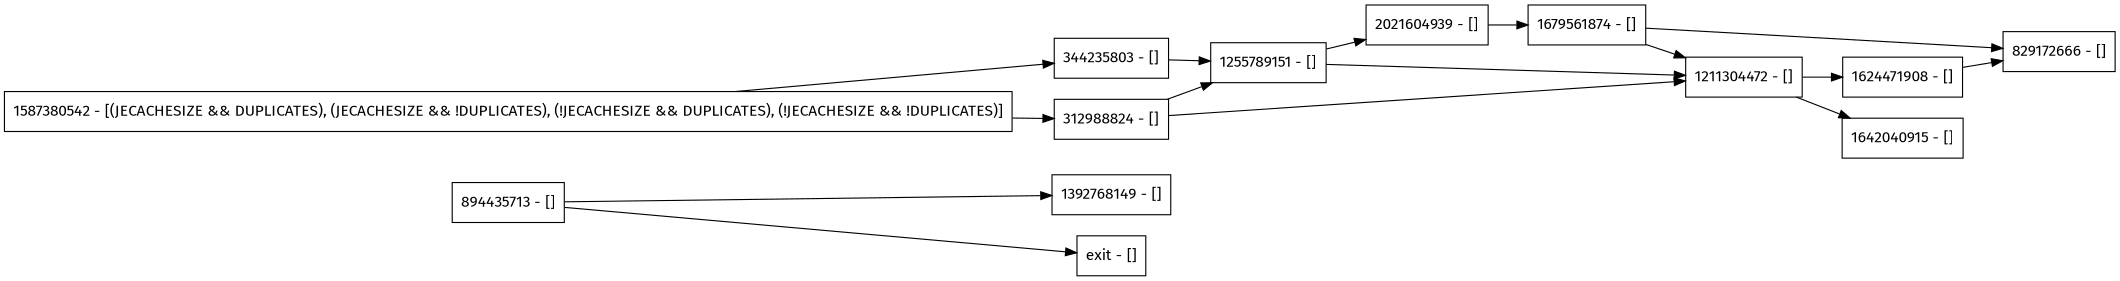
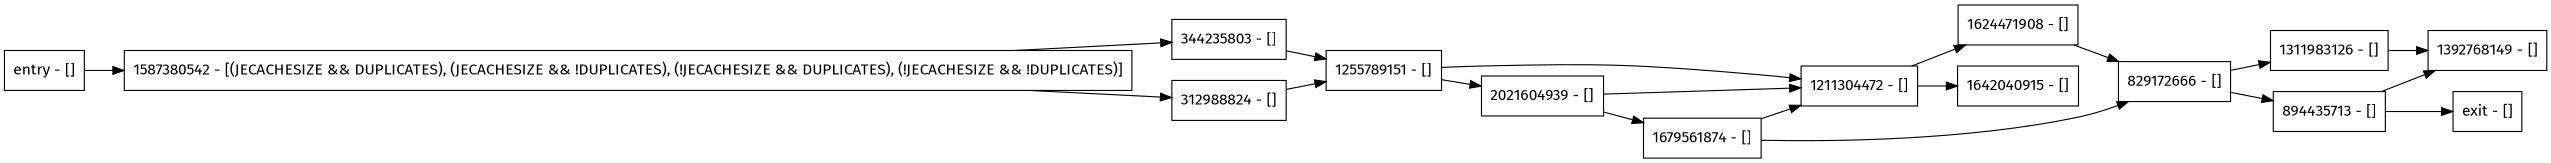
none -> (2329, 50)
none -> (44, 70)
none -> (2246, 95)
(1421, 99) -> (1697, 91)
